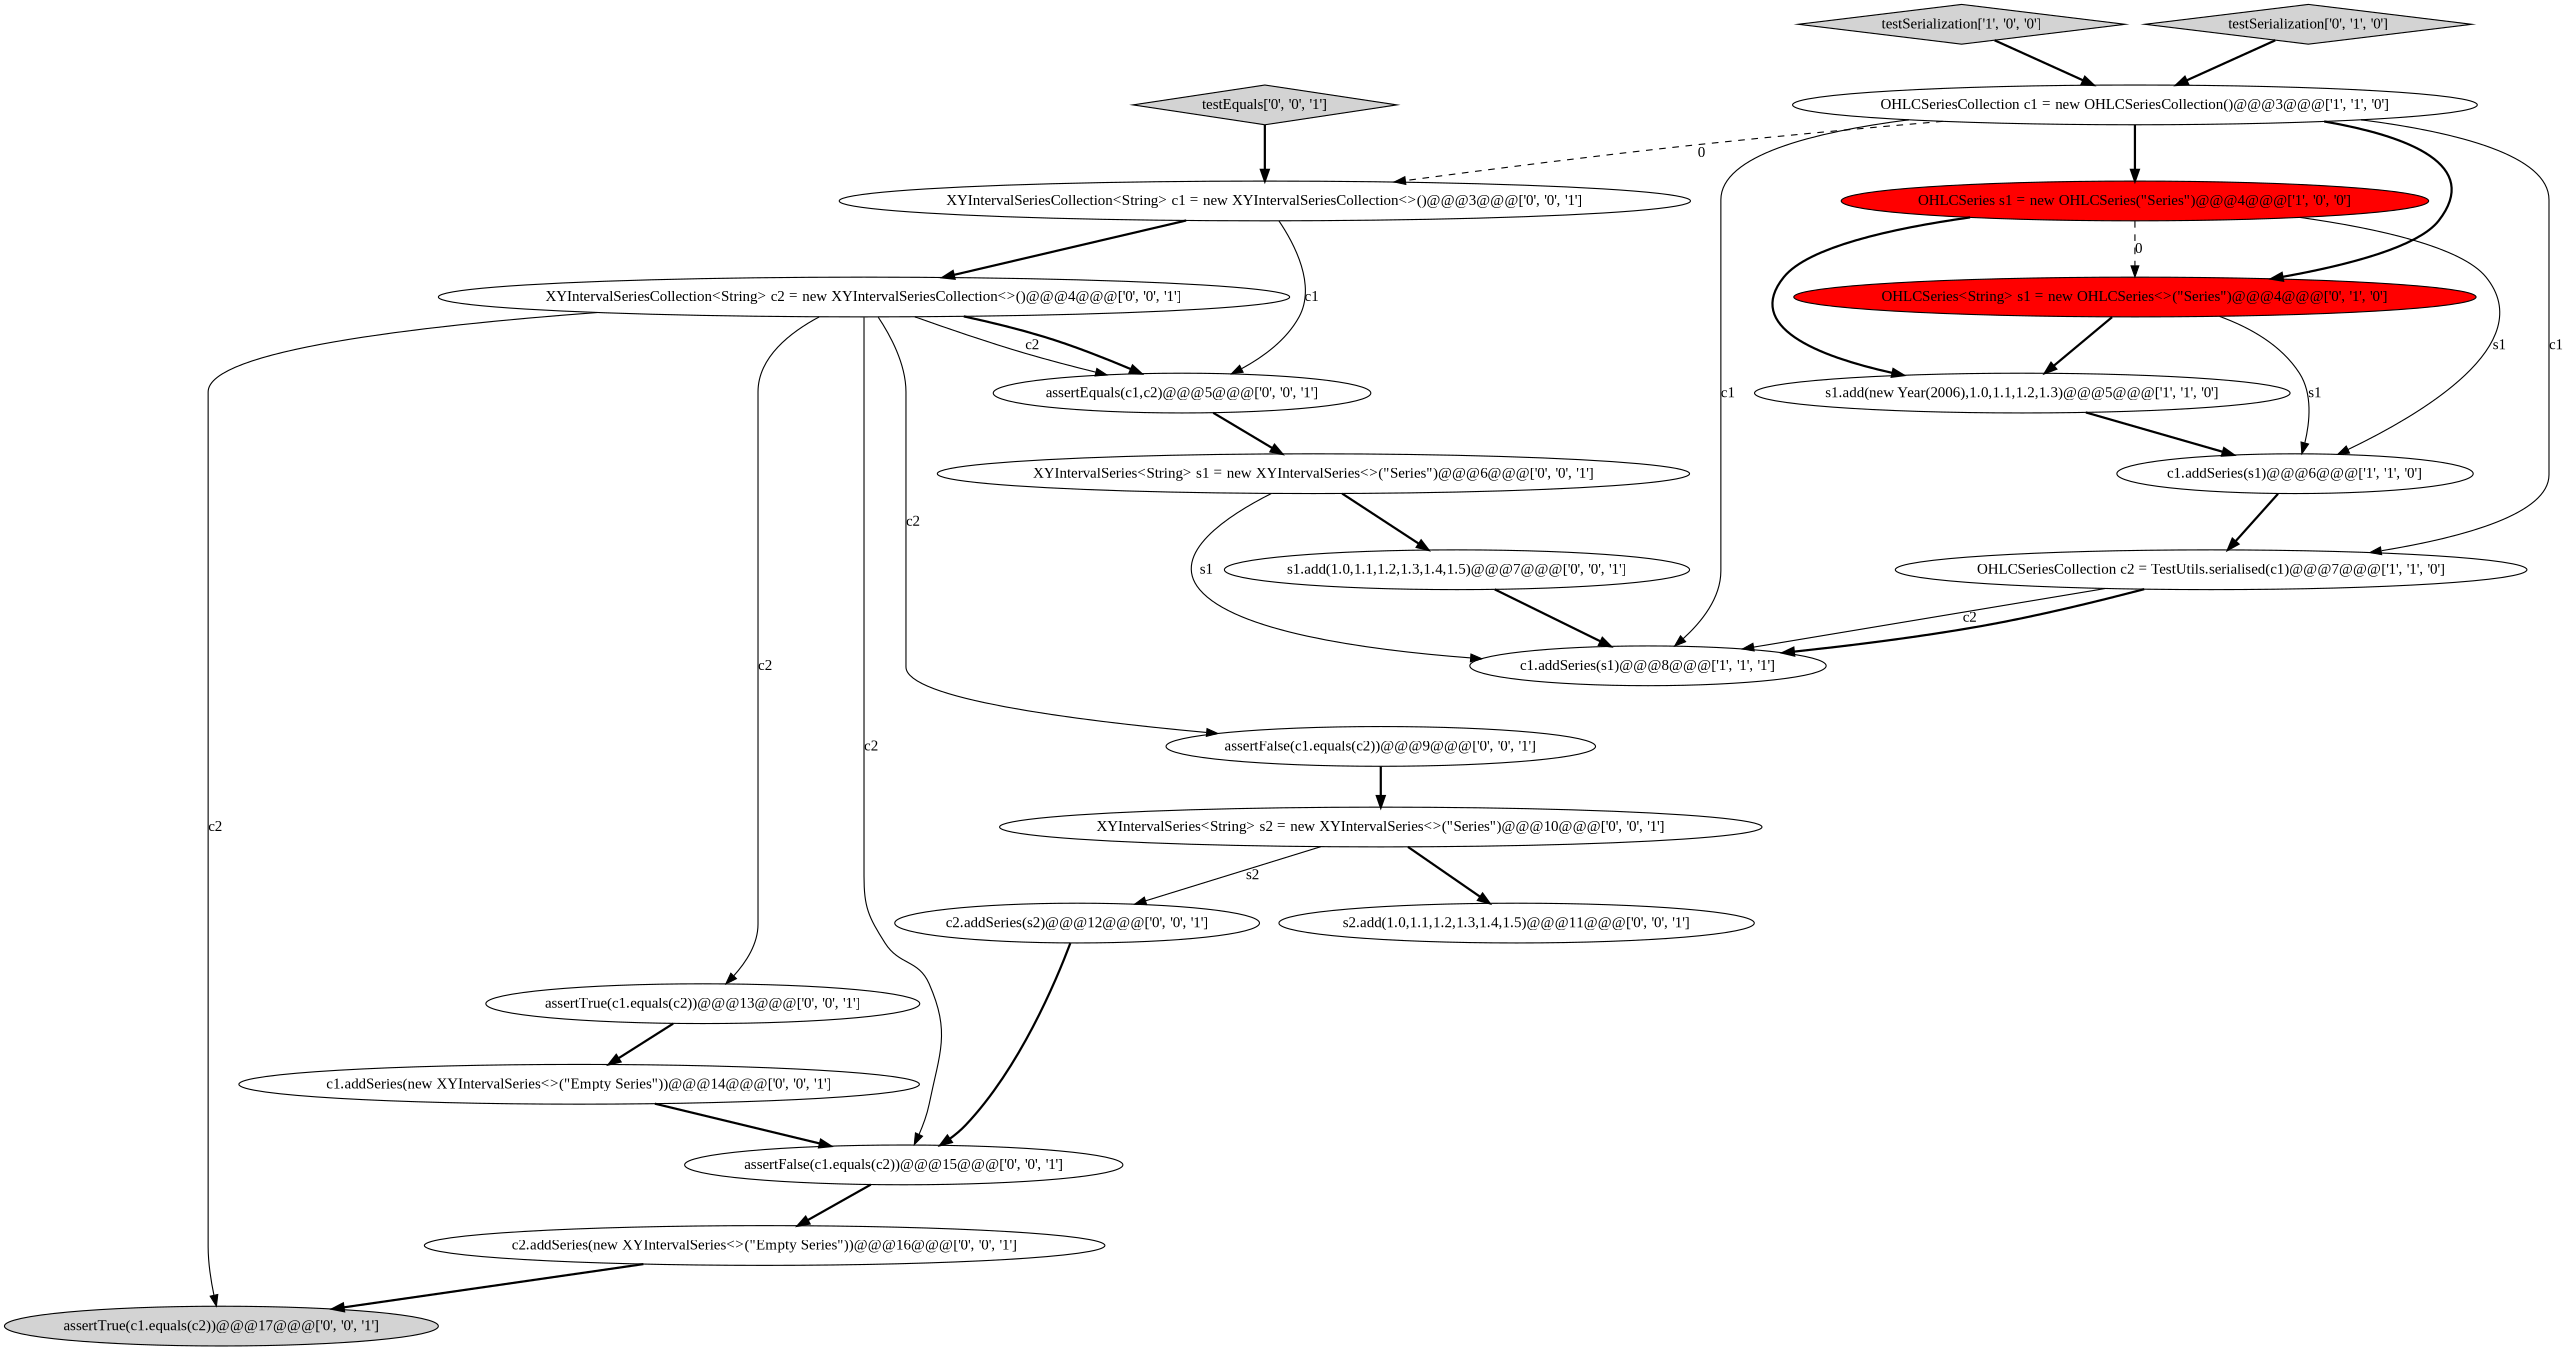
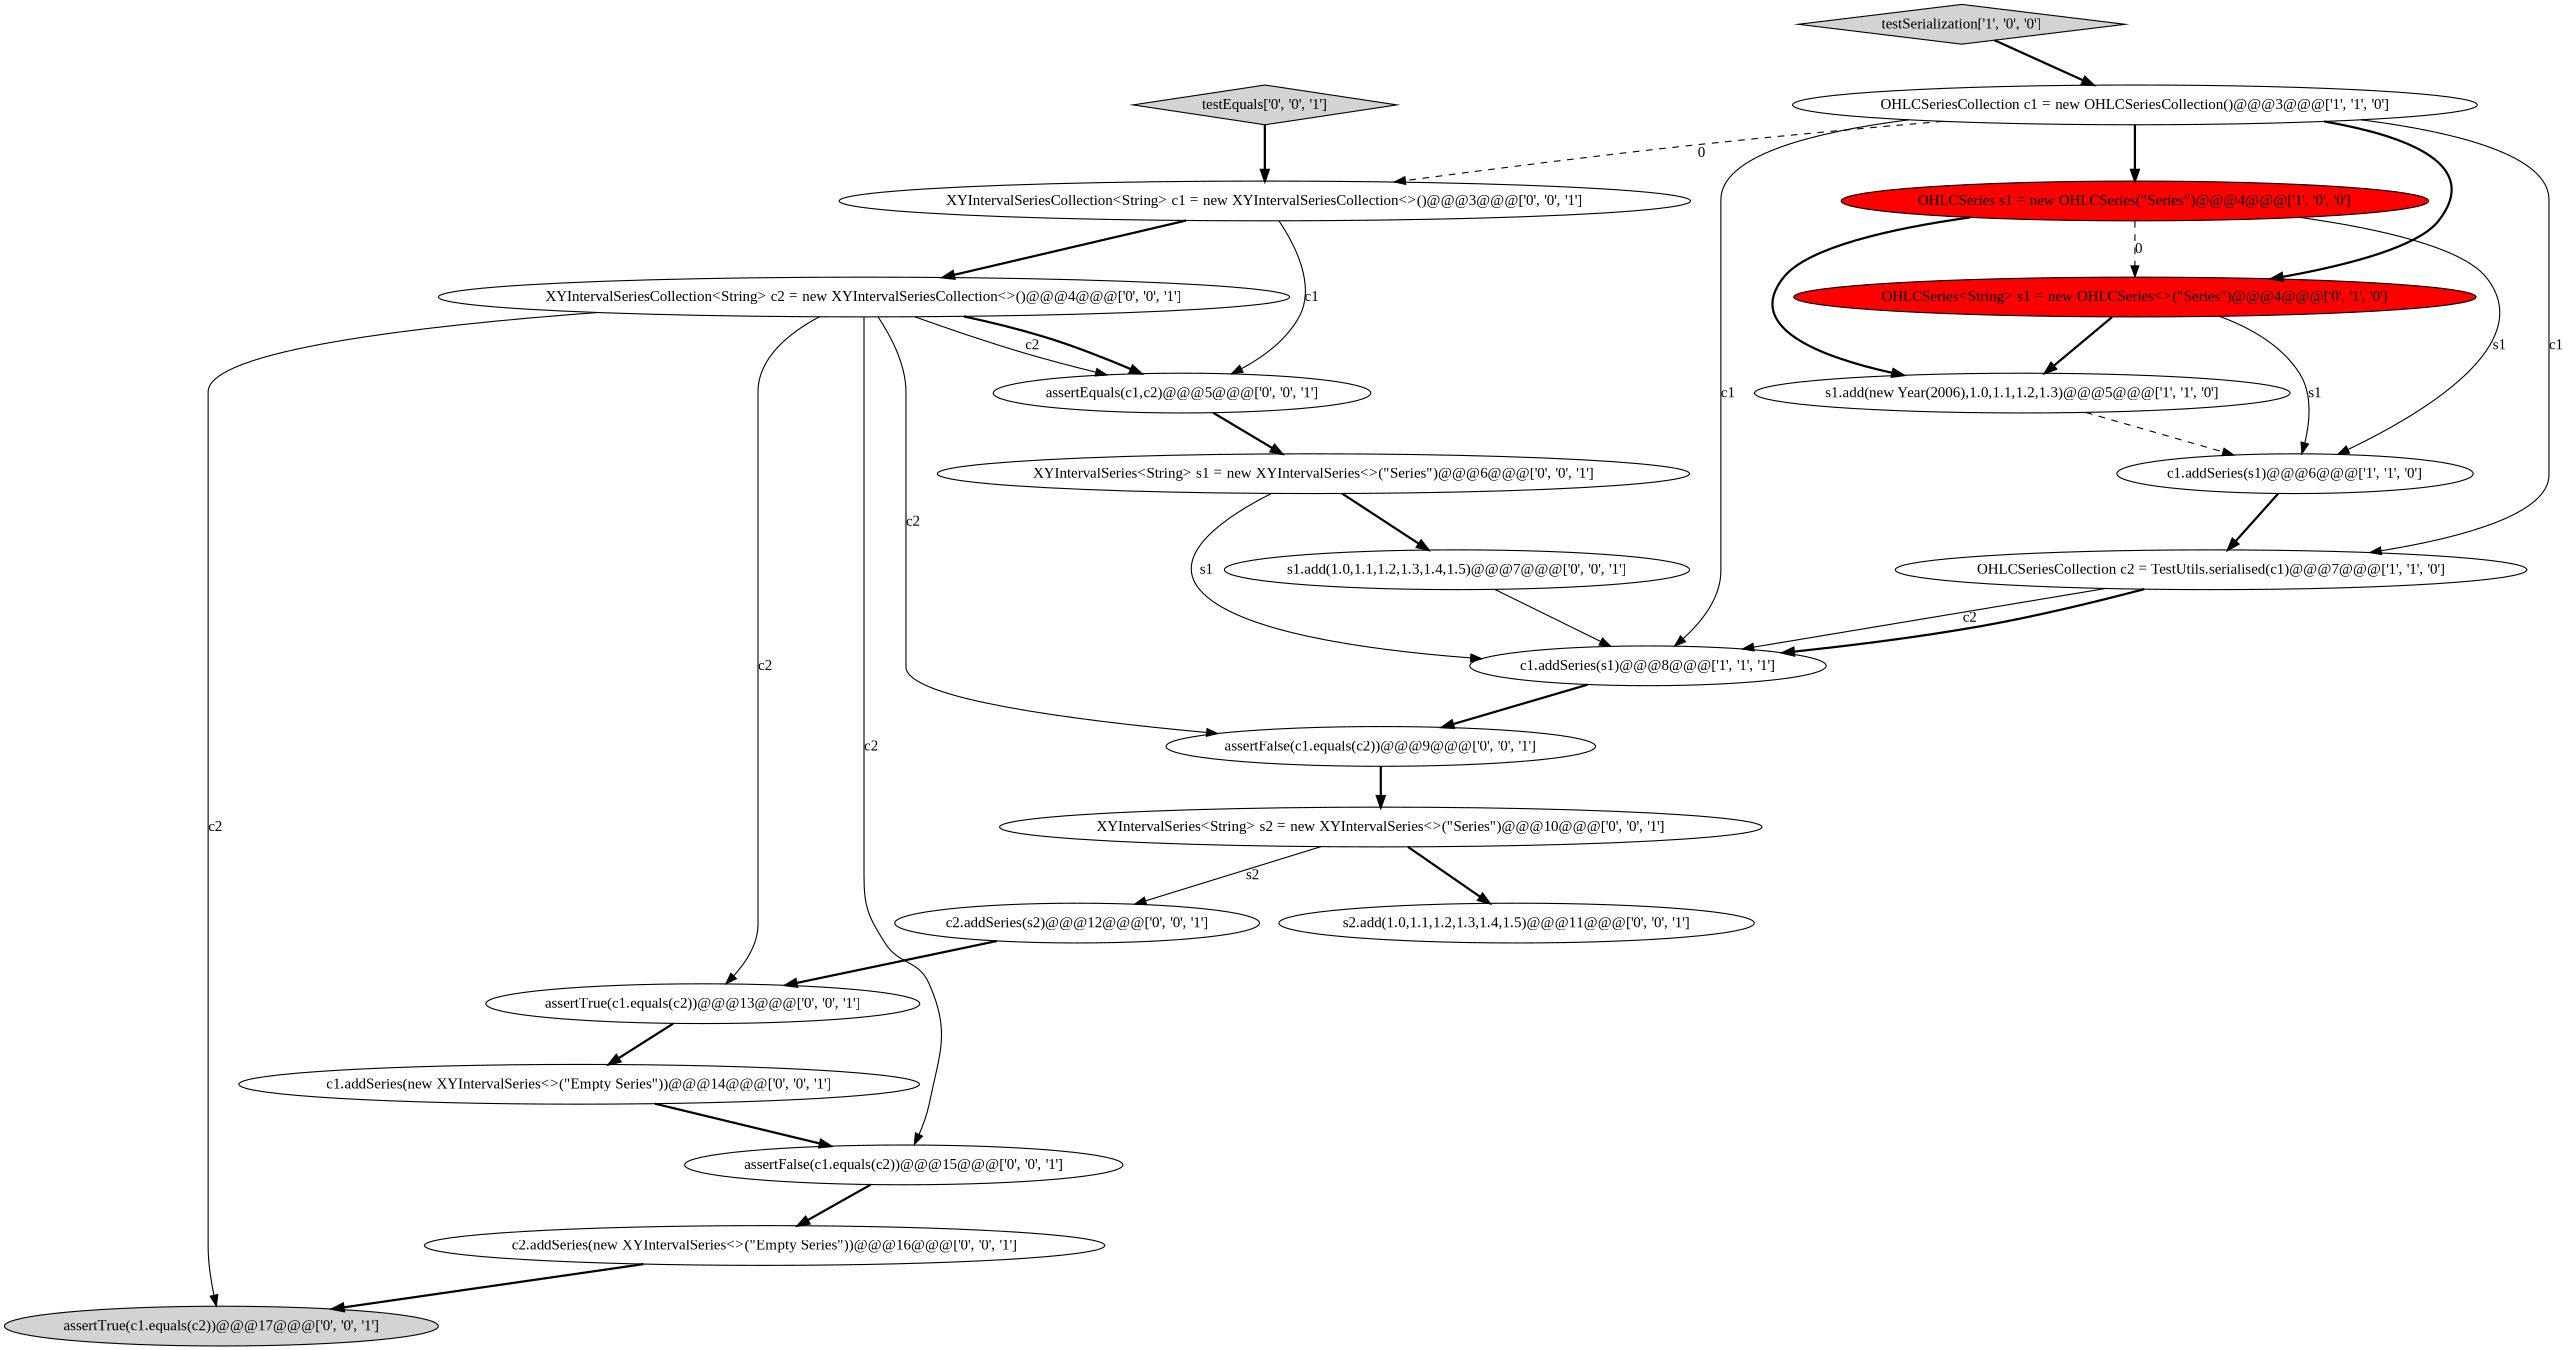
(2308, 24) -> none
(2154, 432) -> (2154, 432)
(1548, 615) -> (1548, 615)
none -> (1520, 704)
(1021, 1048) -> (892, 963)
